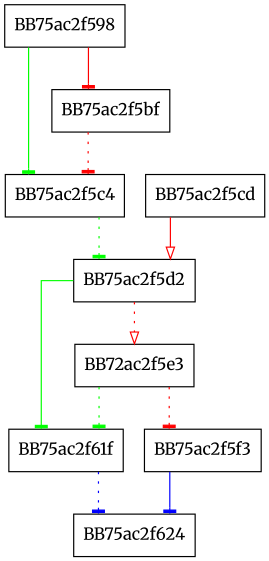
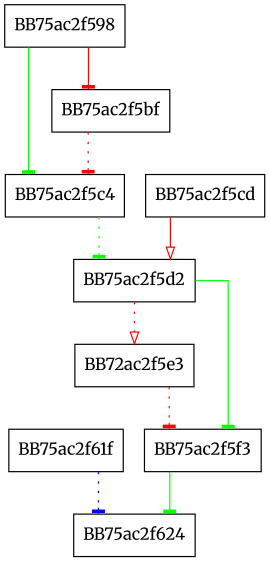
(41, 336) -> (228, 335)
(99, 405) -> none
(170, 490) -> (170, 490)
